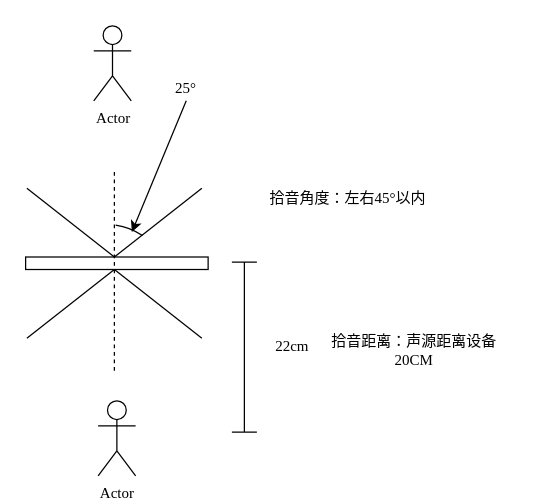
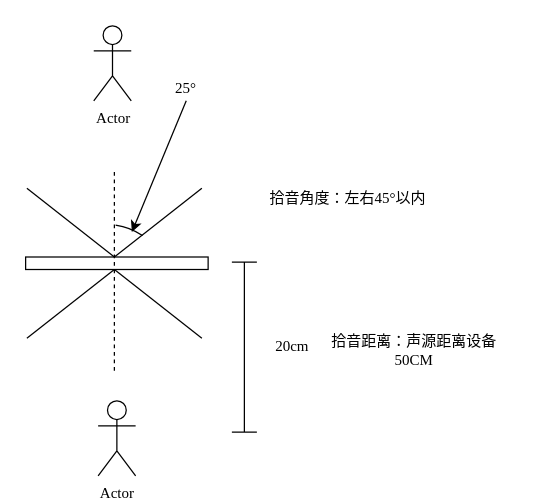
(293, 347) -> (293, 347)
(414, 351) -> (414, 351)
